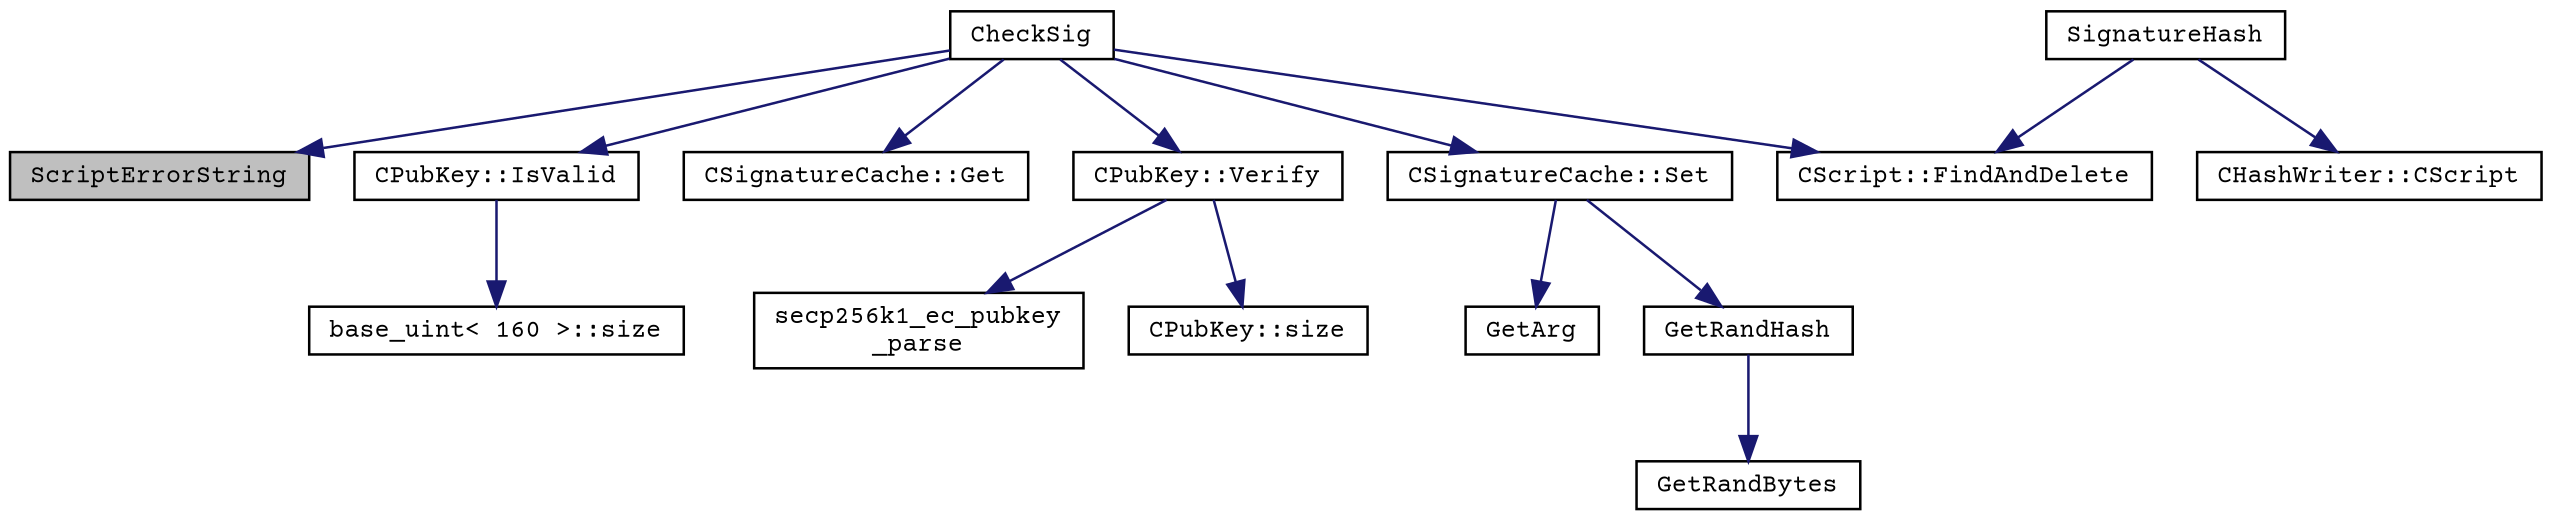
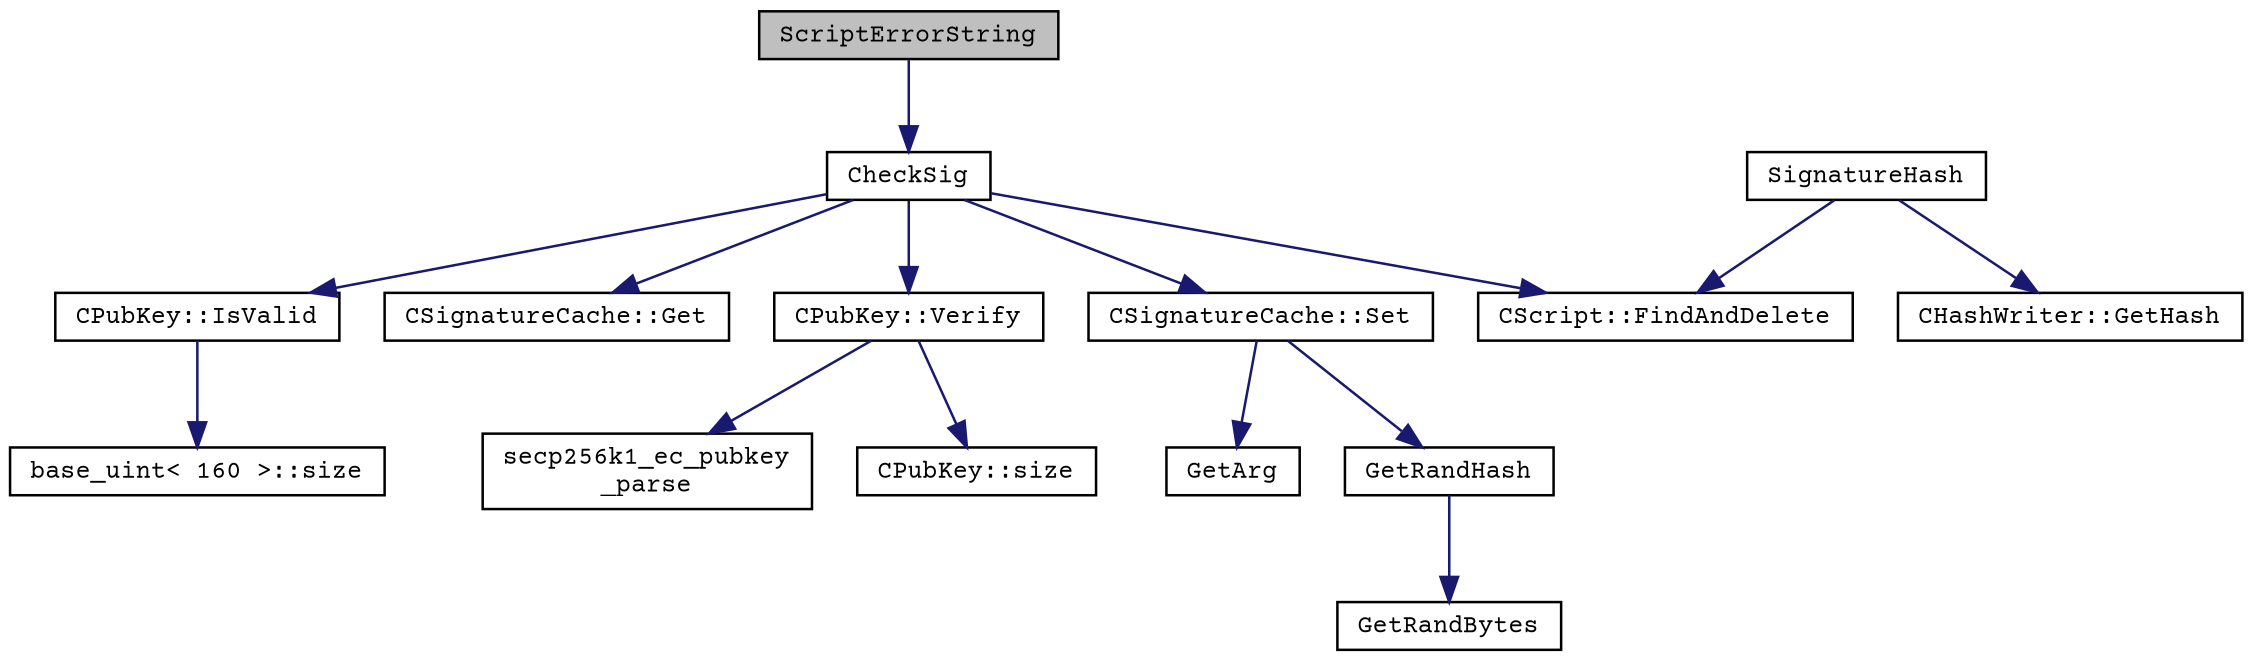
(637, 99) -> (909, 93)
(2369, 176) -> (2070, 317)
